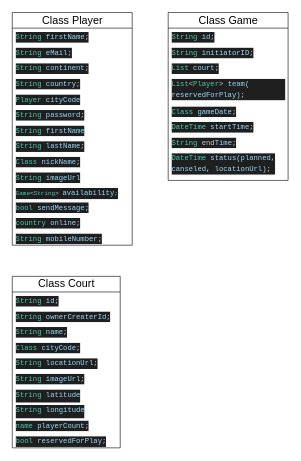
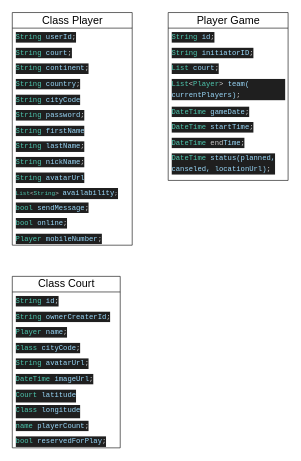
(229, 20) -> (229, 20)
(46, 36) -> (41, 36)
(37, 52) -> (39, 52)
(229, 88) -> (229, 88)
(43, 99) -> (43, 99)
(199, 111) -> (205, 111)
(199, 142) -> (203, 142)
(42, 161) -> (44, 161)
(42, 177) -> (45, 177)
(61, 192) -> (60, 192)
(42, 222) -> (35, 222)
(52, 238) -> (52, 238)
(38, 332) -> (38, 332)
(50, 363) -> (47, 363)
(43, 378) -> (48, 378)
(43, 398) -> (42, 398)
(45, 414) -> (43, 414)
